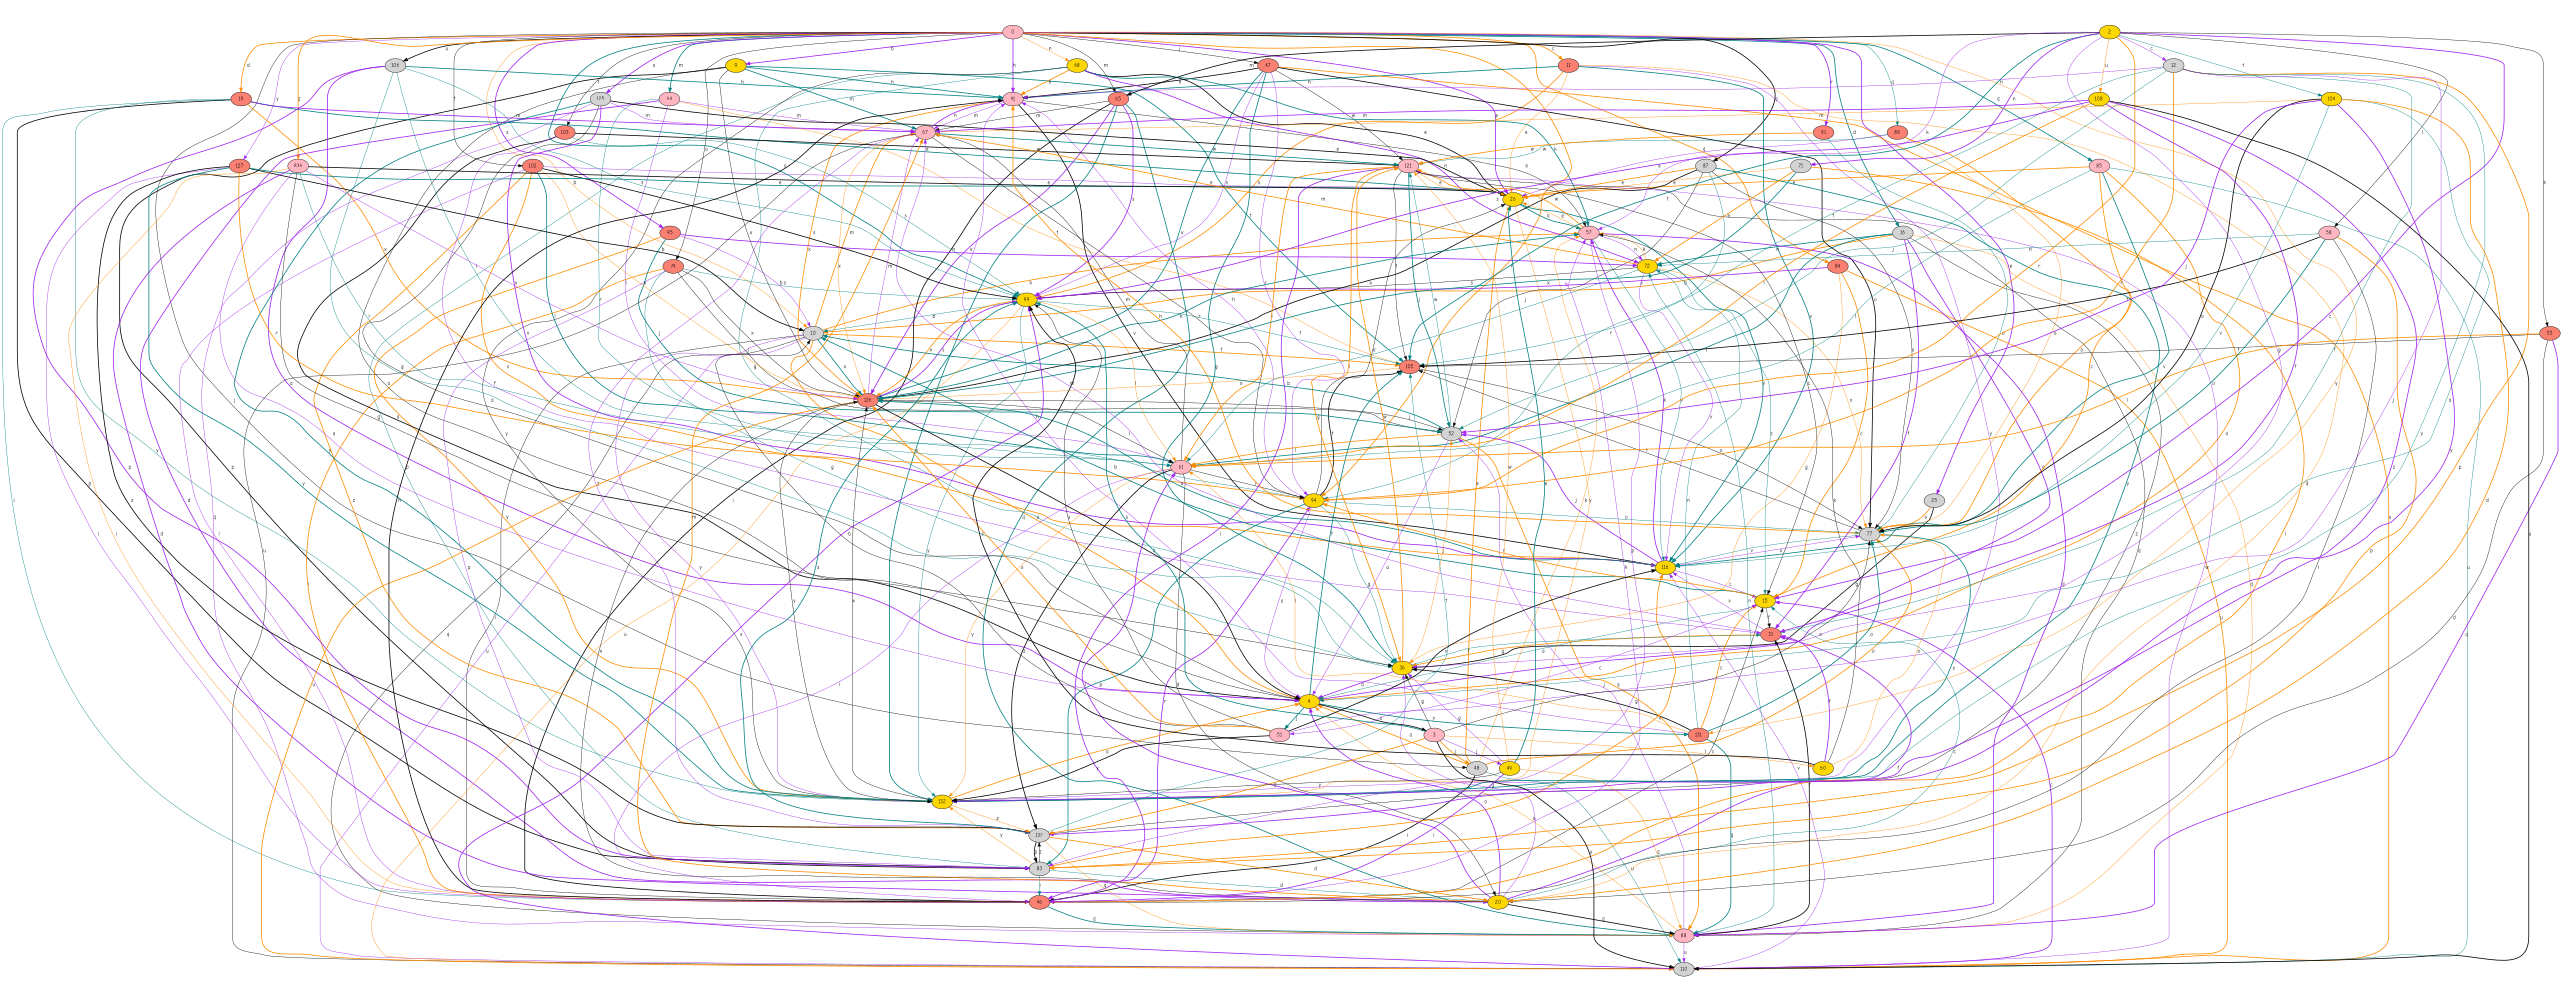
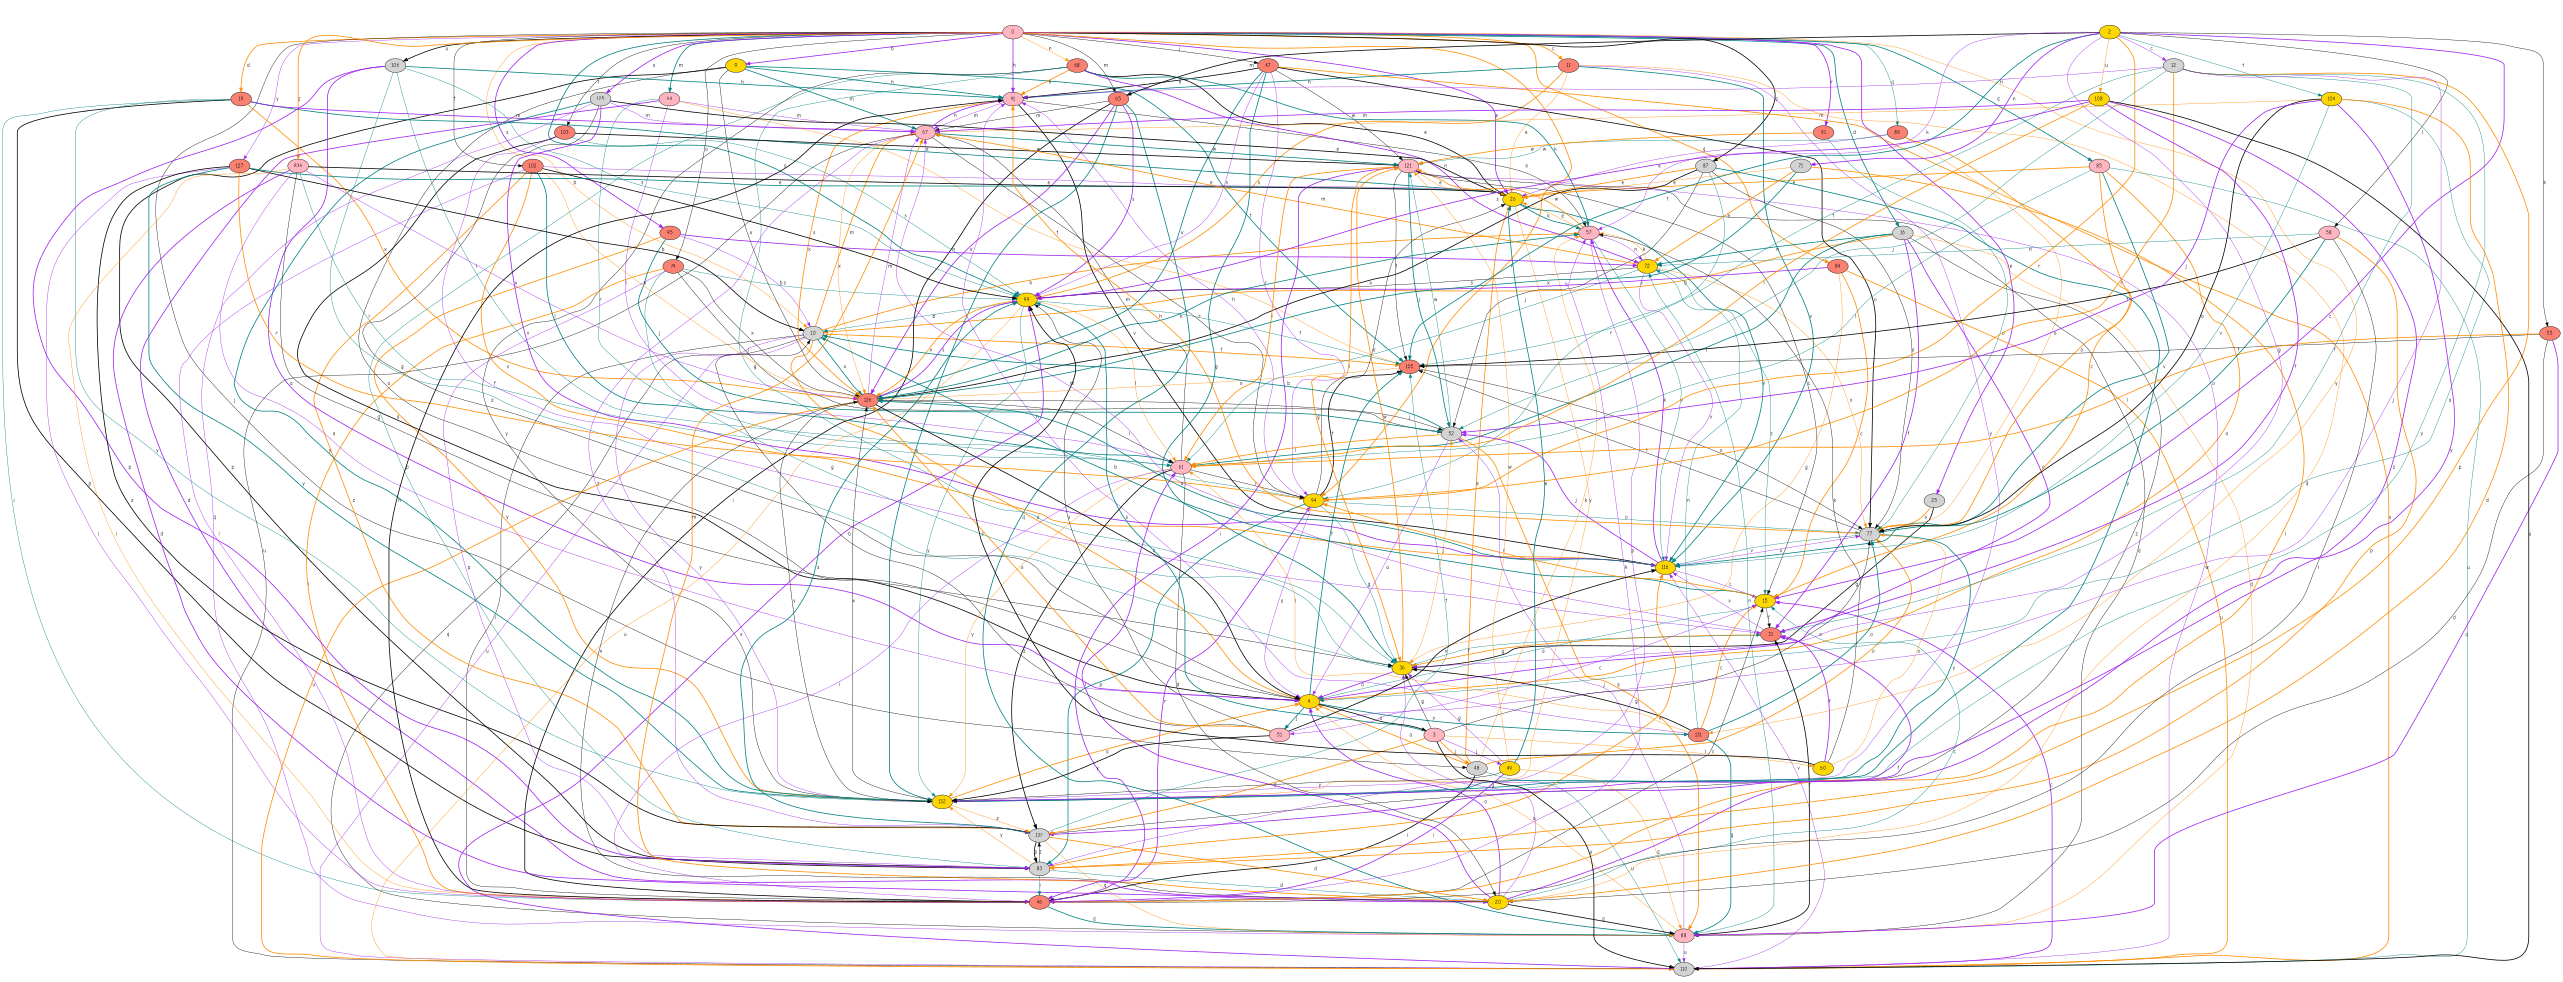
(1077, 66) -> (1077, 66)
(2065, 563) -> none
